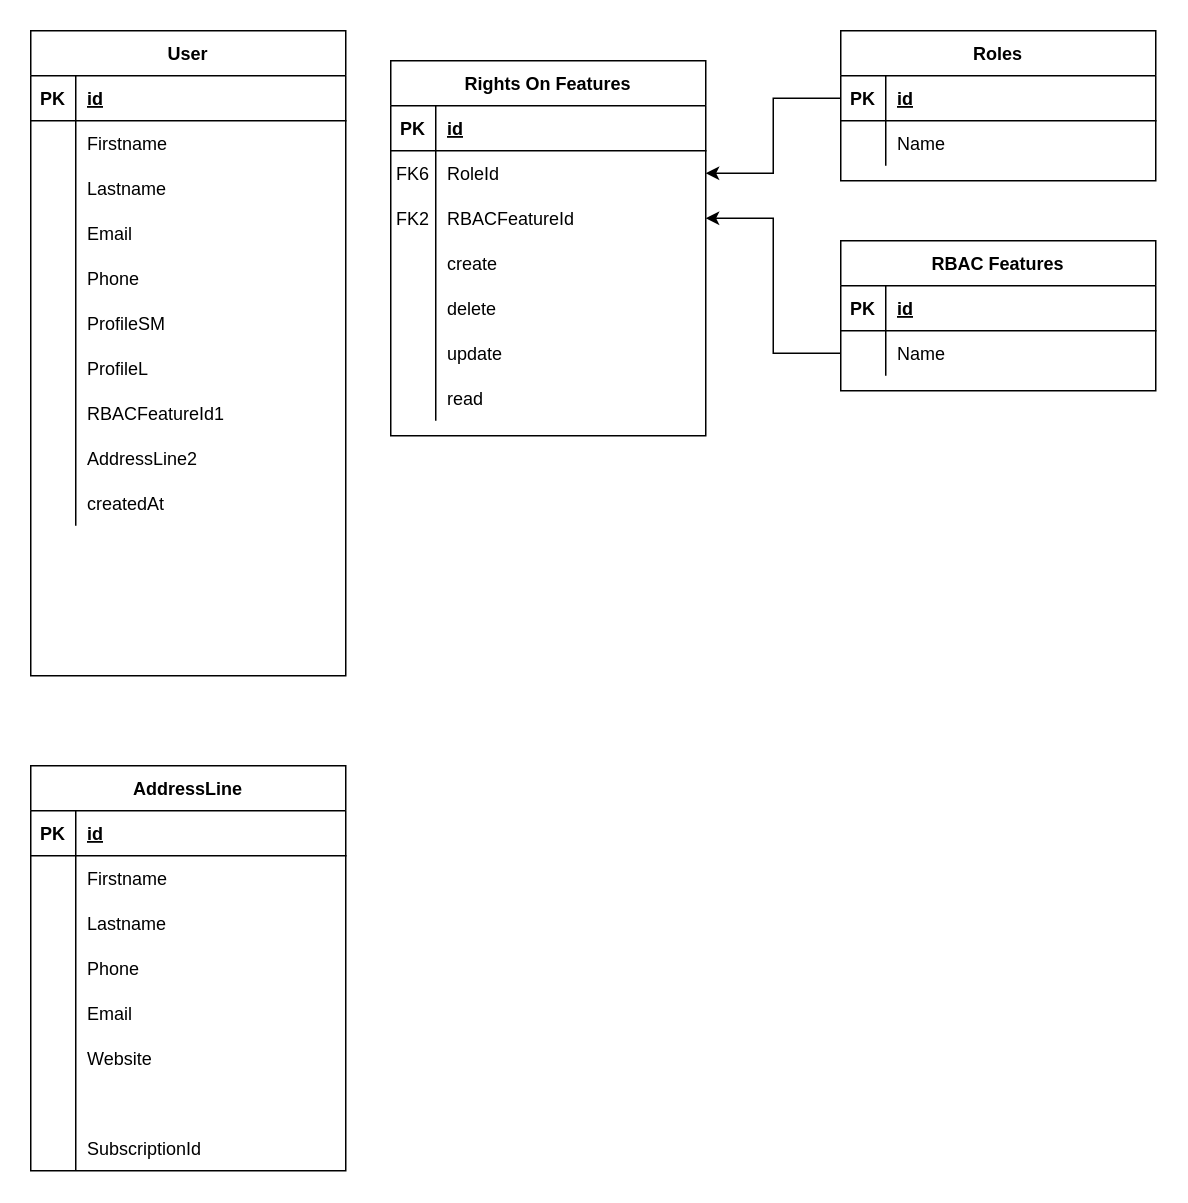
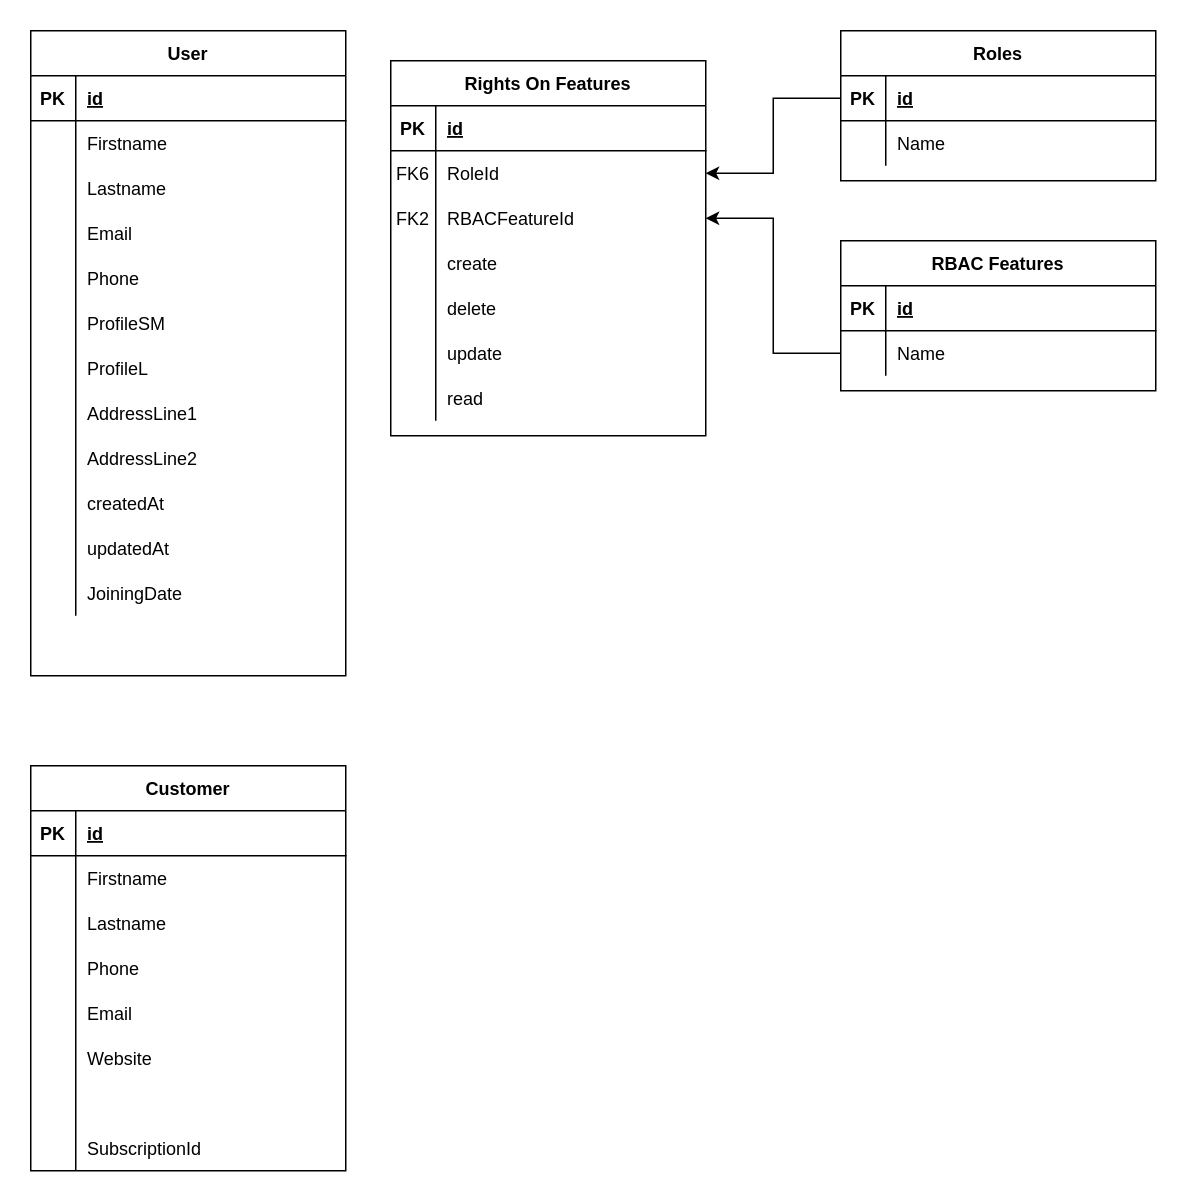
(158, 414) -> (145, 414)
none -> (211, 548)
none -> (211, 593)
(188, 789) -> (188, 789)
